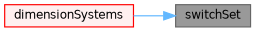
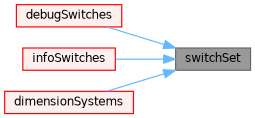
none -> (69, 16)
none -> (69, 59)
